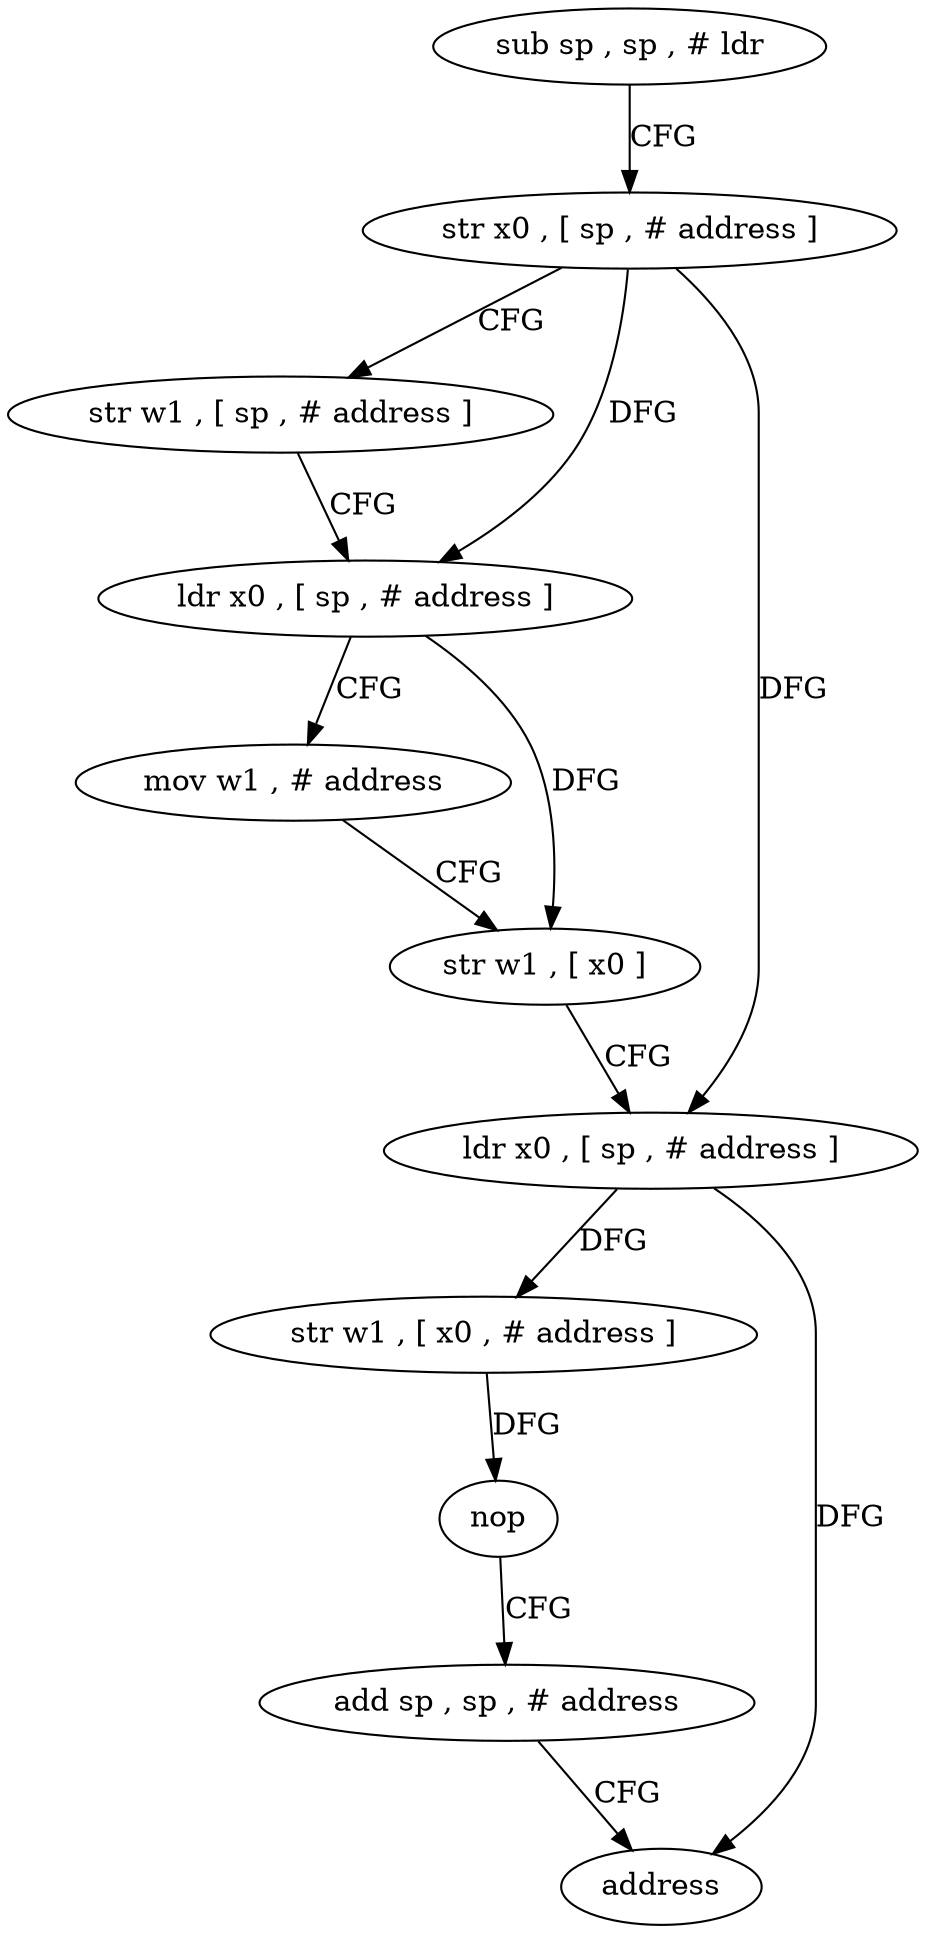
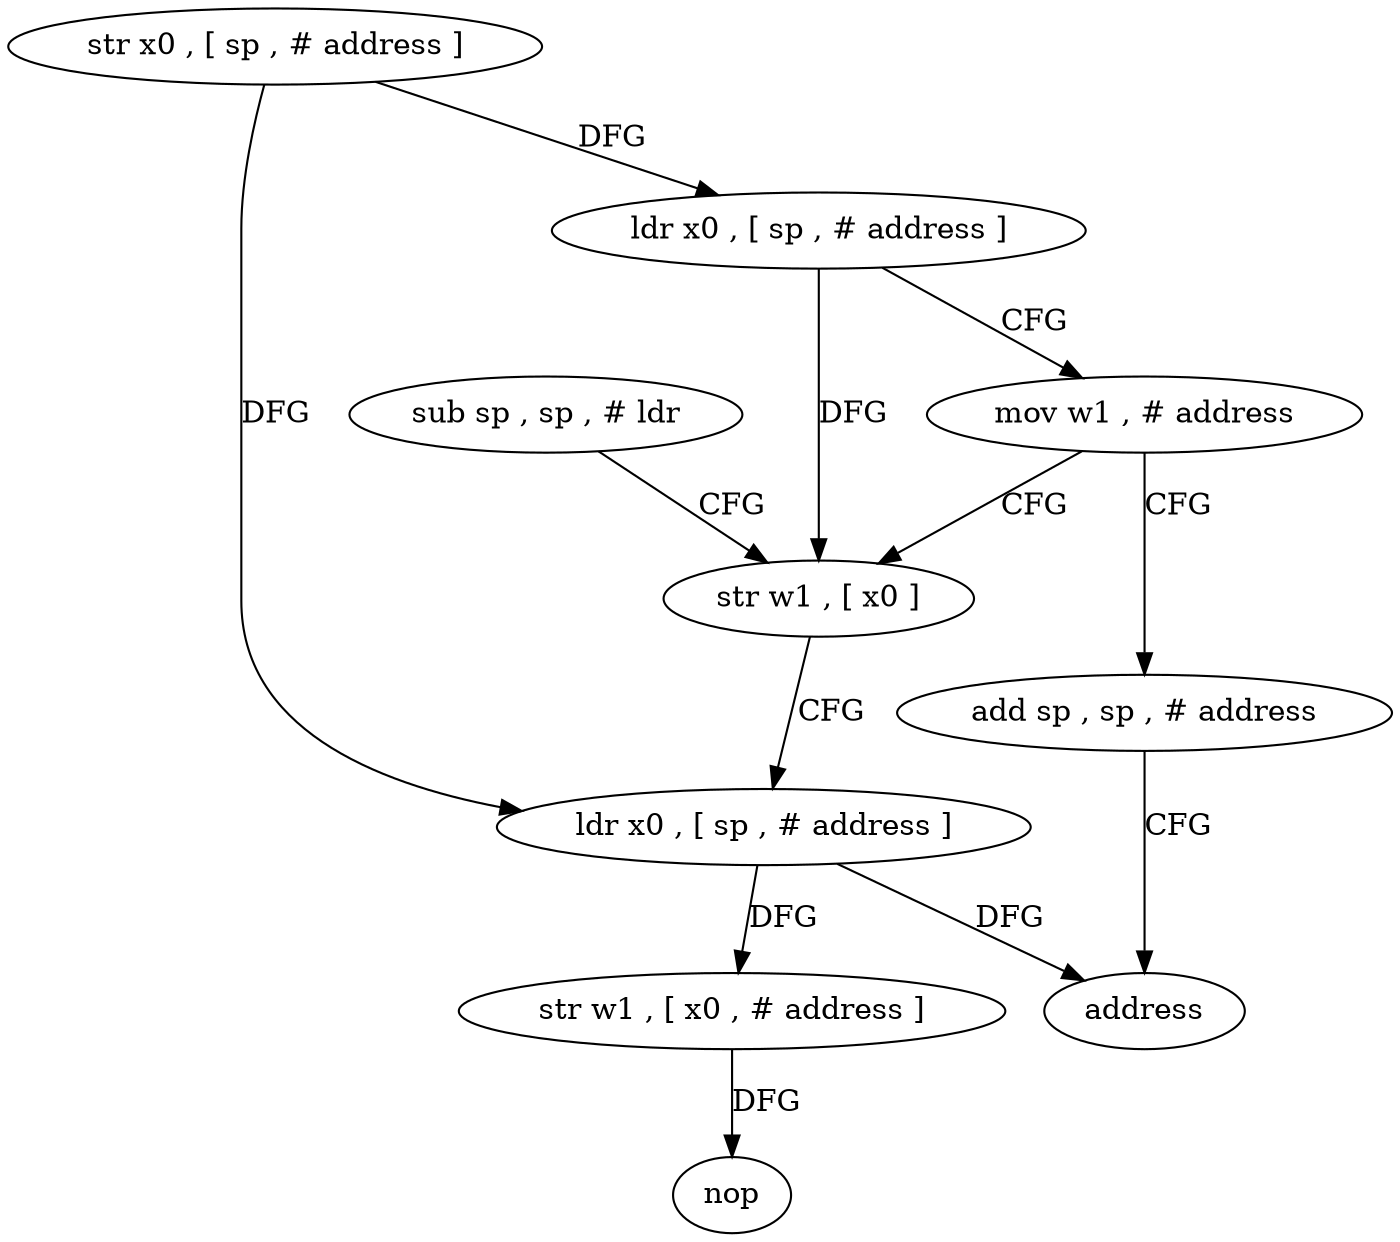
(630, 128) -> (674, 501)
(281, 415) -> none
(502, 1600) -> (1145, 553)
